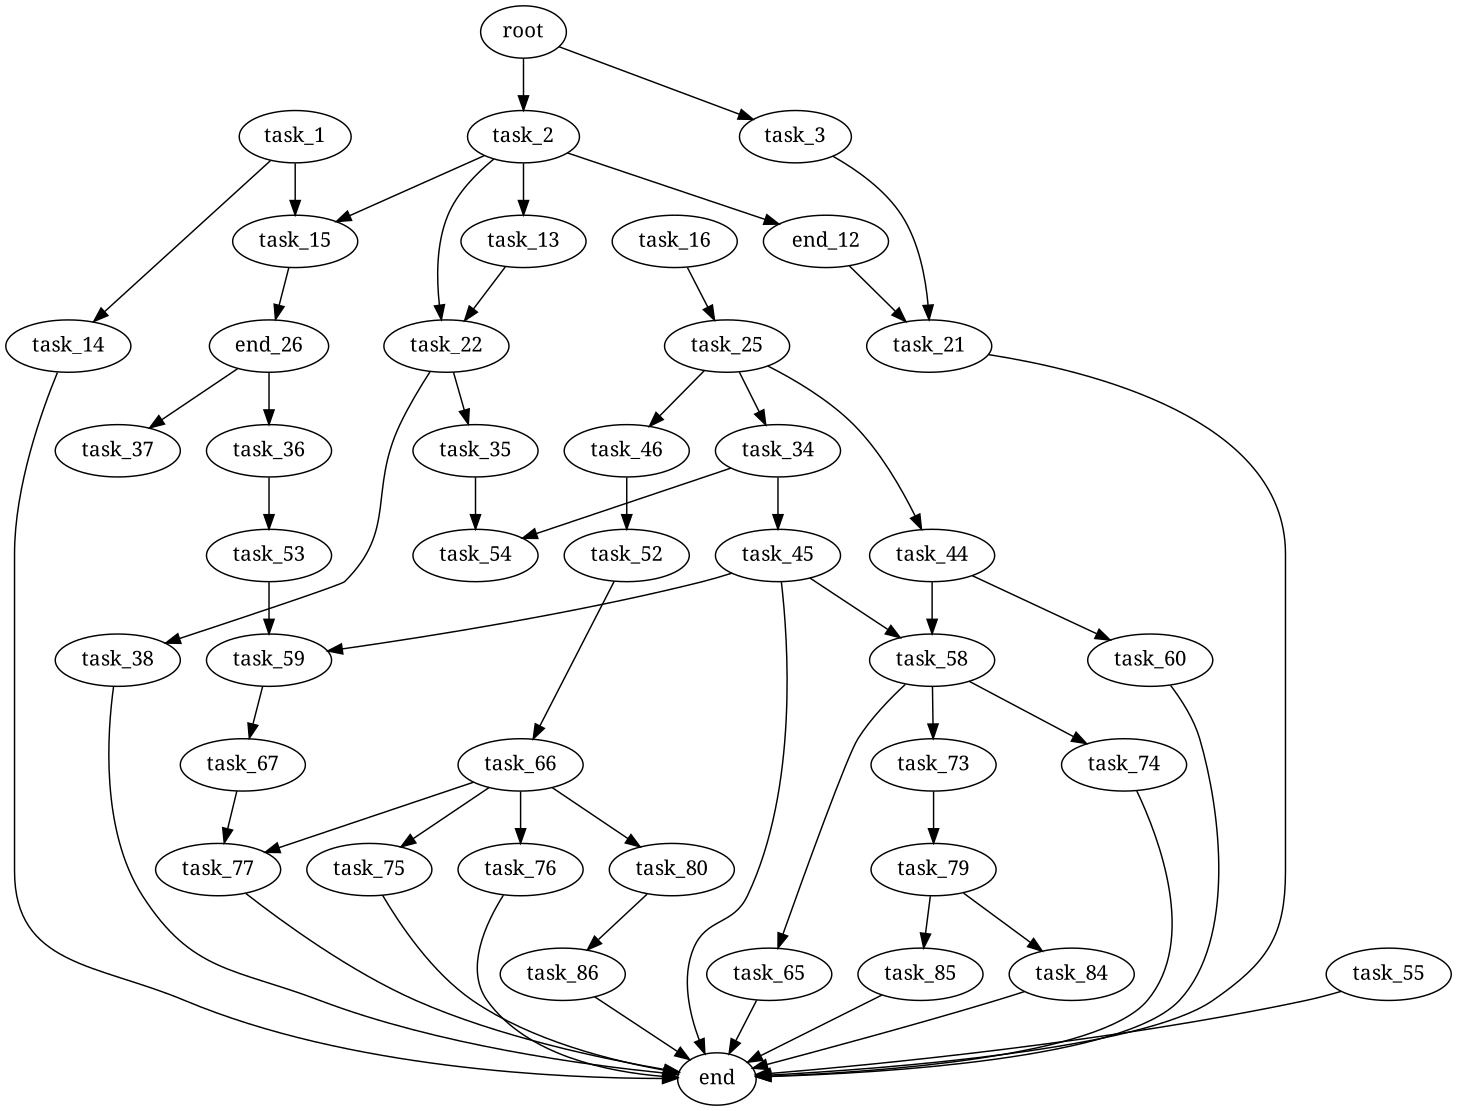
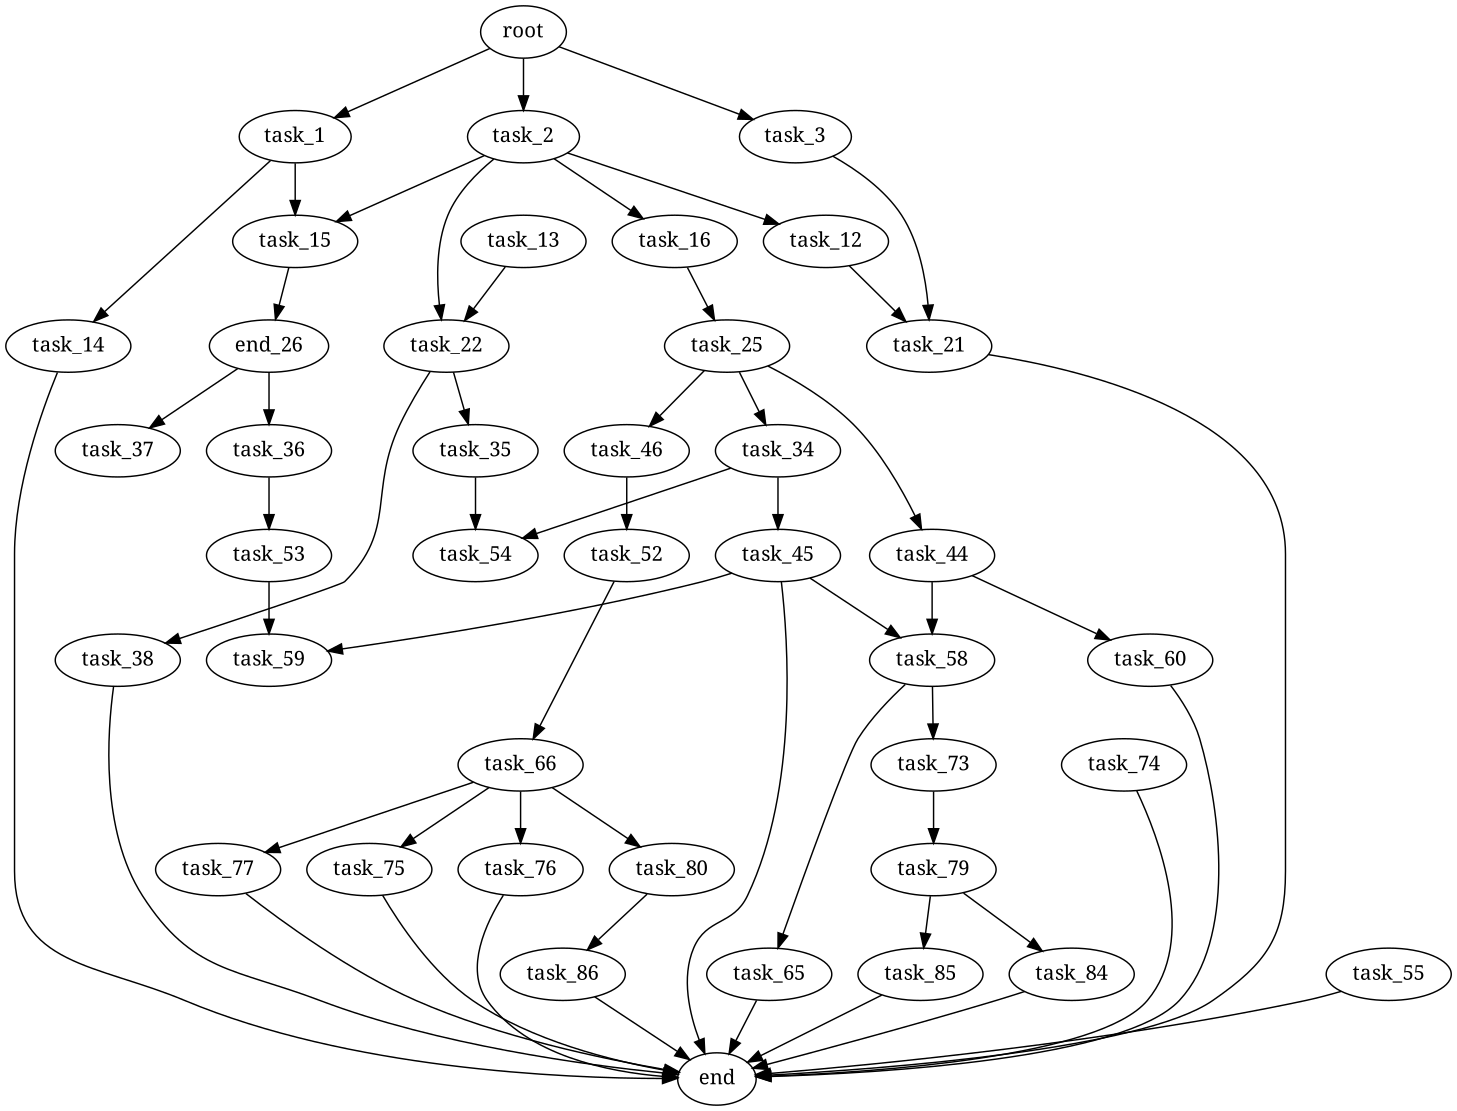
none -> (419, 80)
(524, 182) -> (592, 185)
(826, 241) -> (826, 241)
(1021, 709) -> none
(243, 765) -> none
